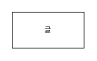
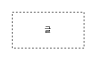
(48, 30) -> (48, 30)
